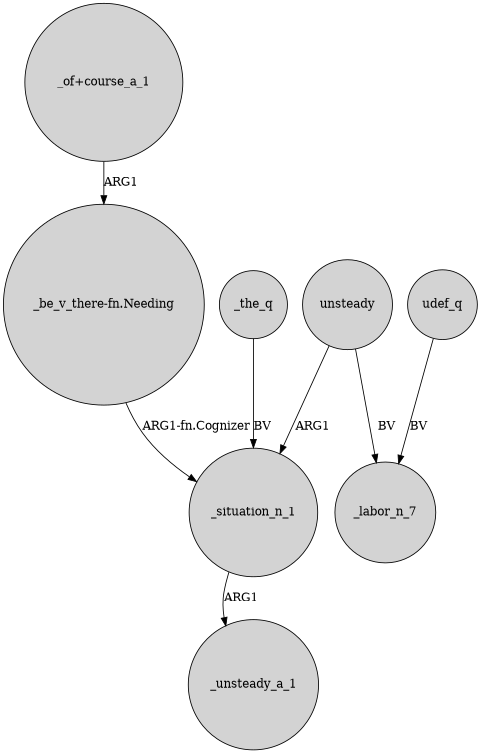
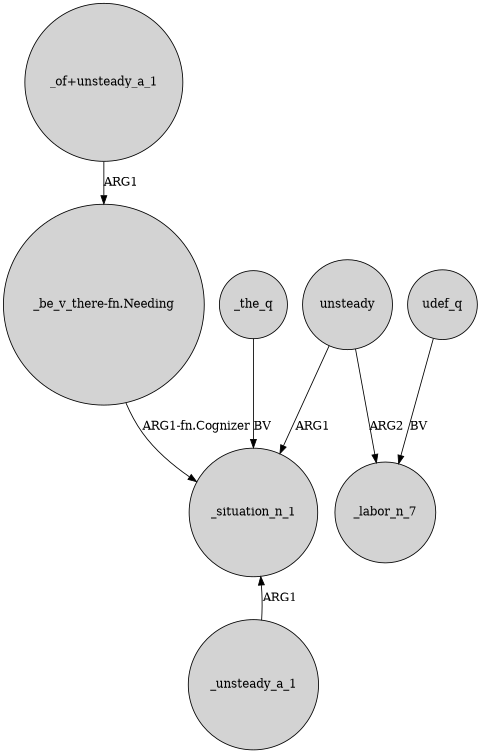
(104, 82) -> (104, 82)
(387, 427) -> (387, 427)
(224, 595) -> (262, 603)
